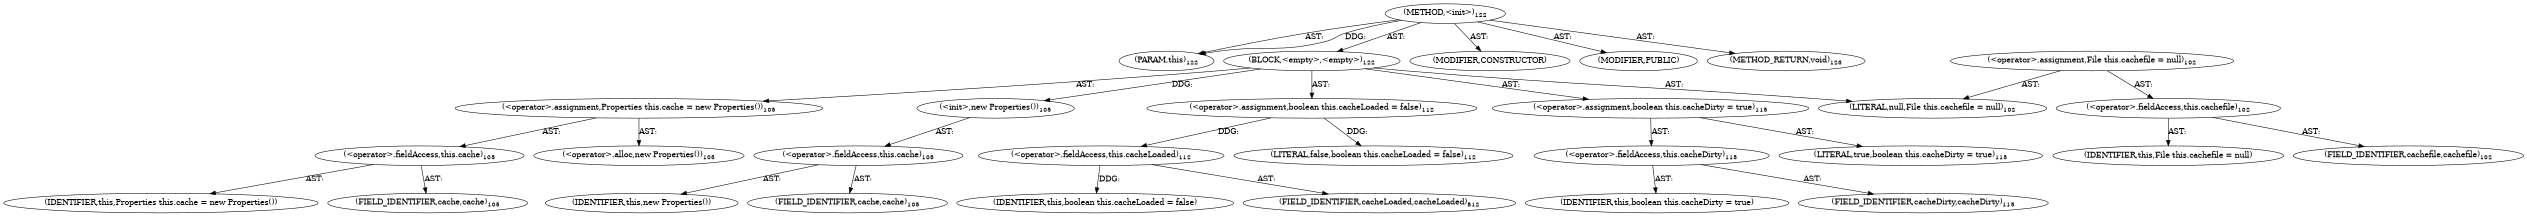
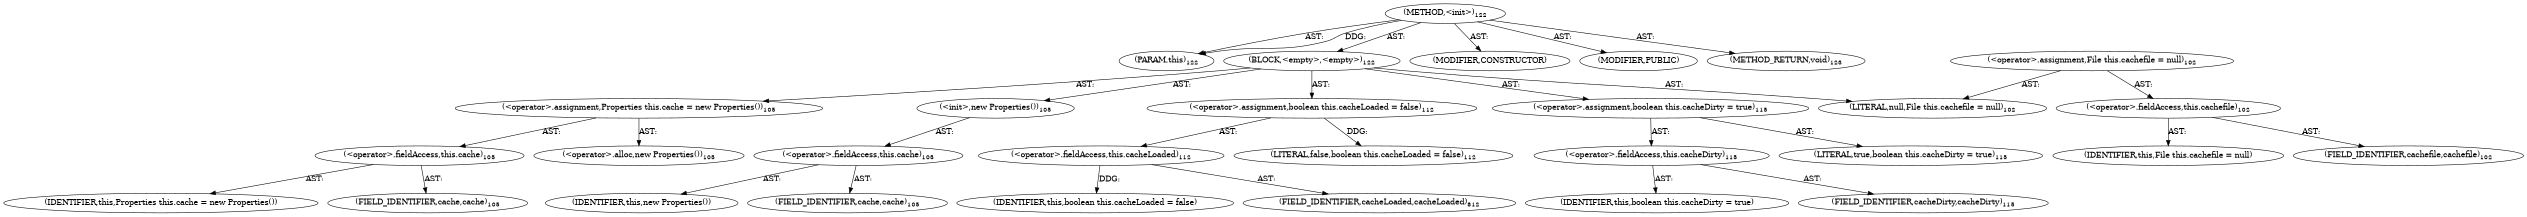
(1183, 85) -> (1183, 85)
(1230, 132) -> (1230, 132)
